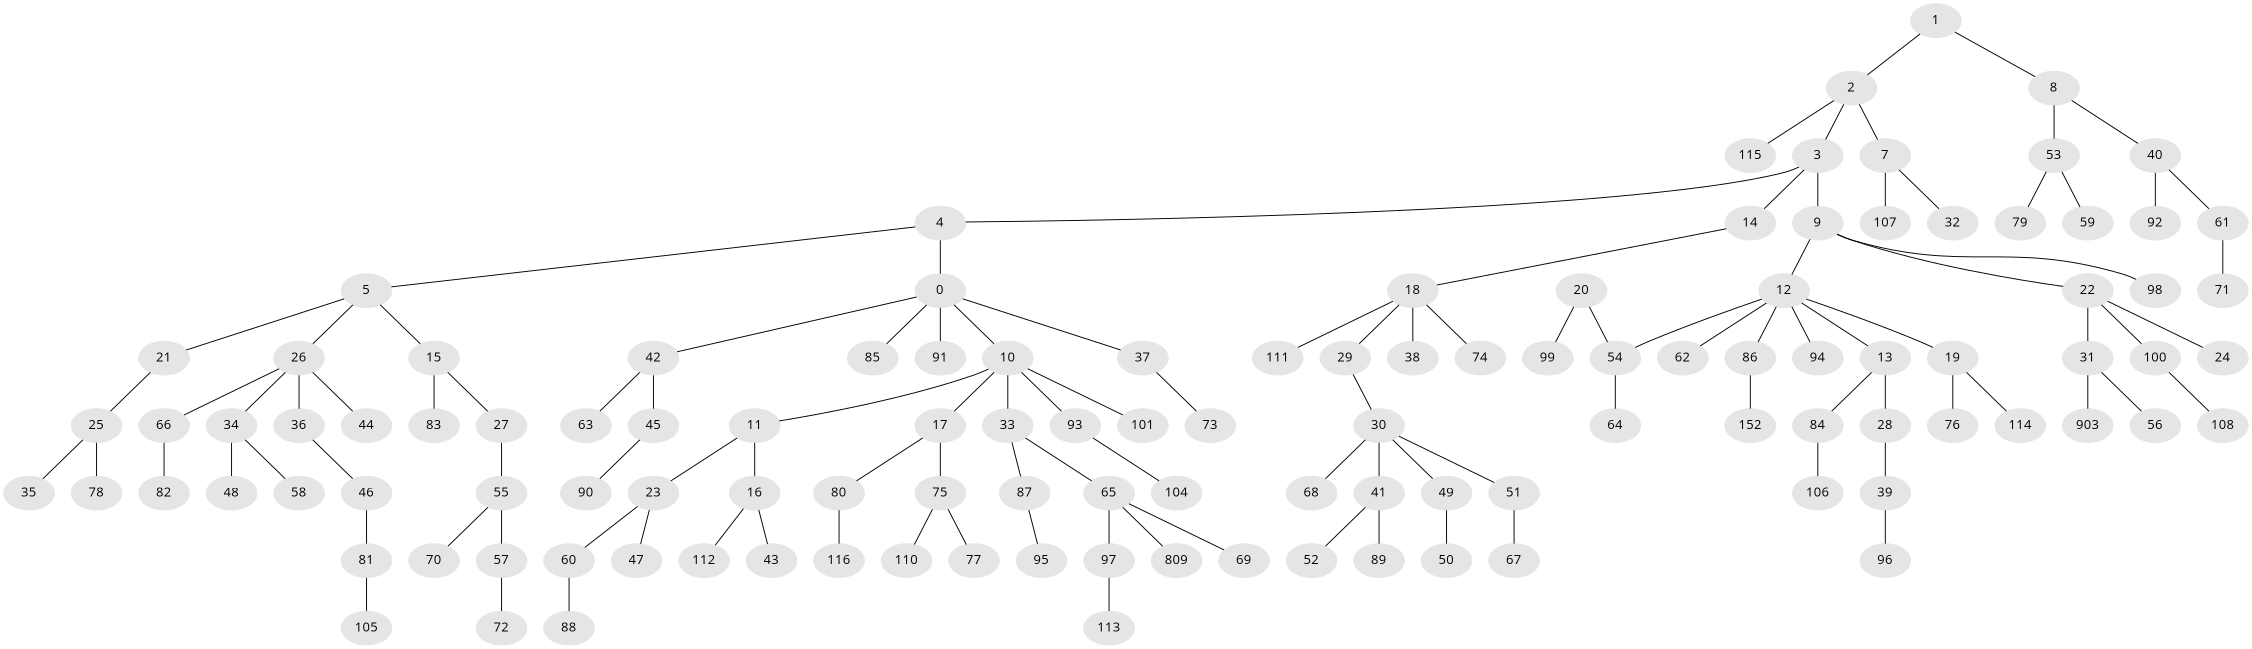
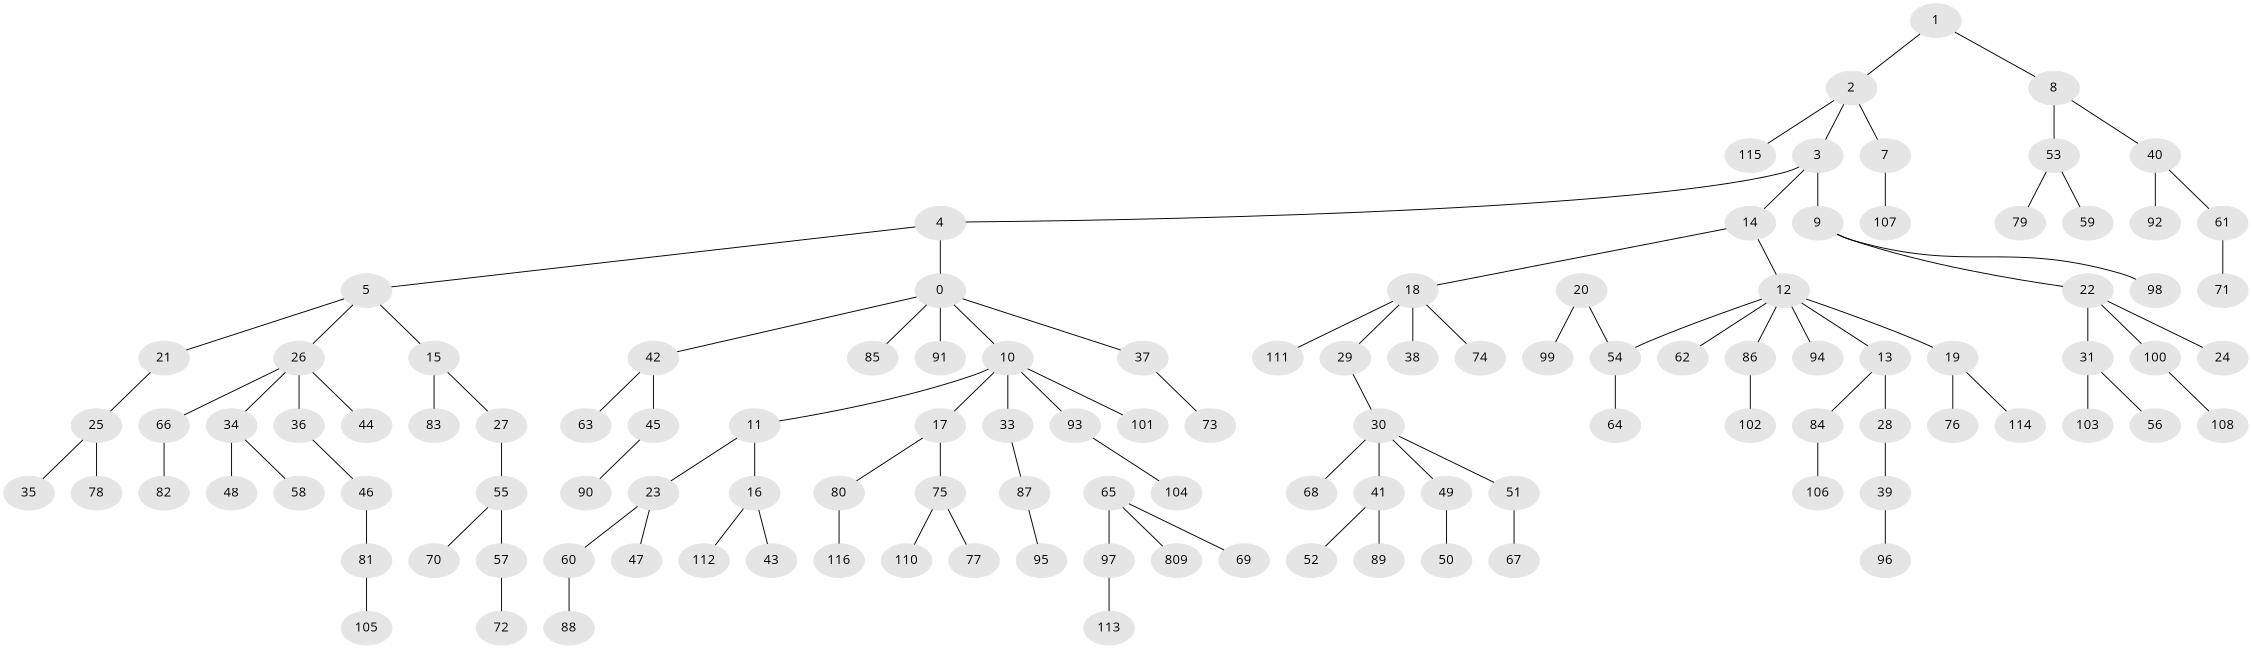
(1953, 223) -> none
(1801, 257) -> (1767, 257)
(1750, 426) -> (1750, 426)
(2088, 426) -> (2088, 426)
(1059, 459) -> none
